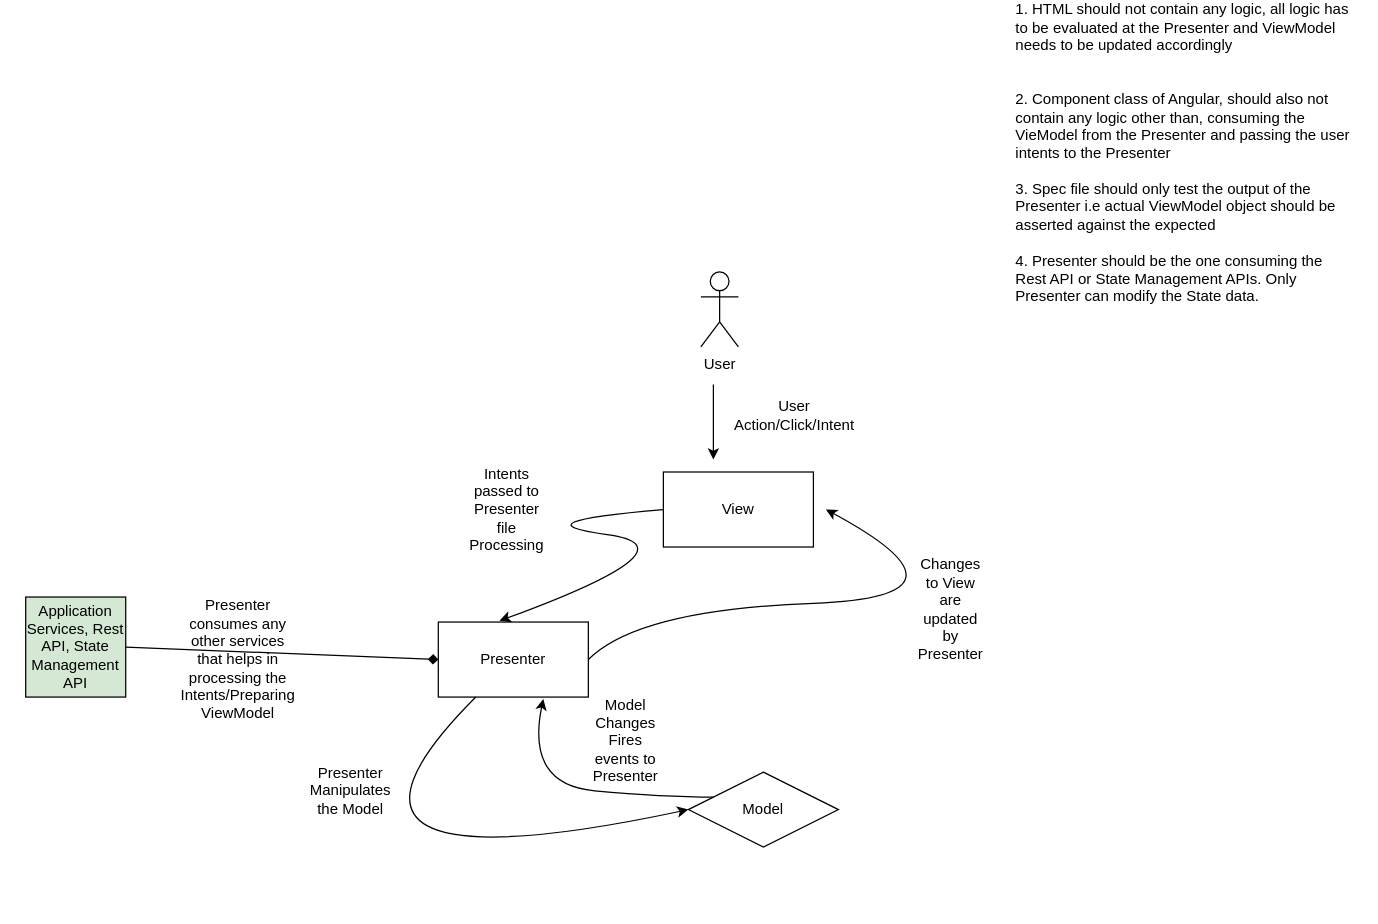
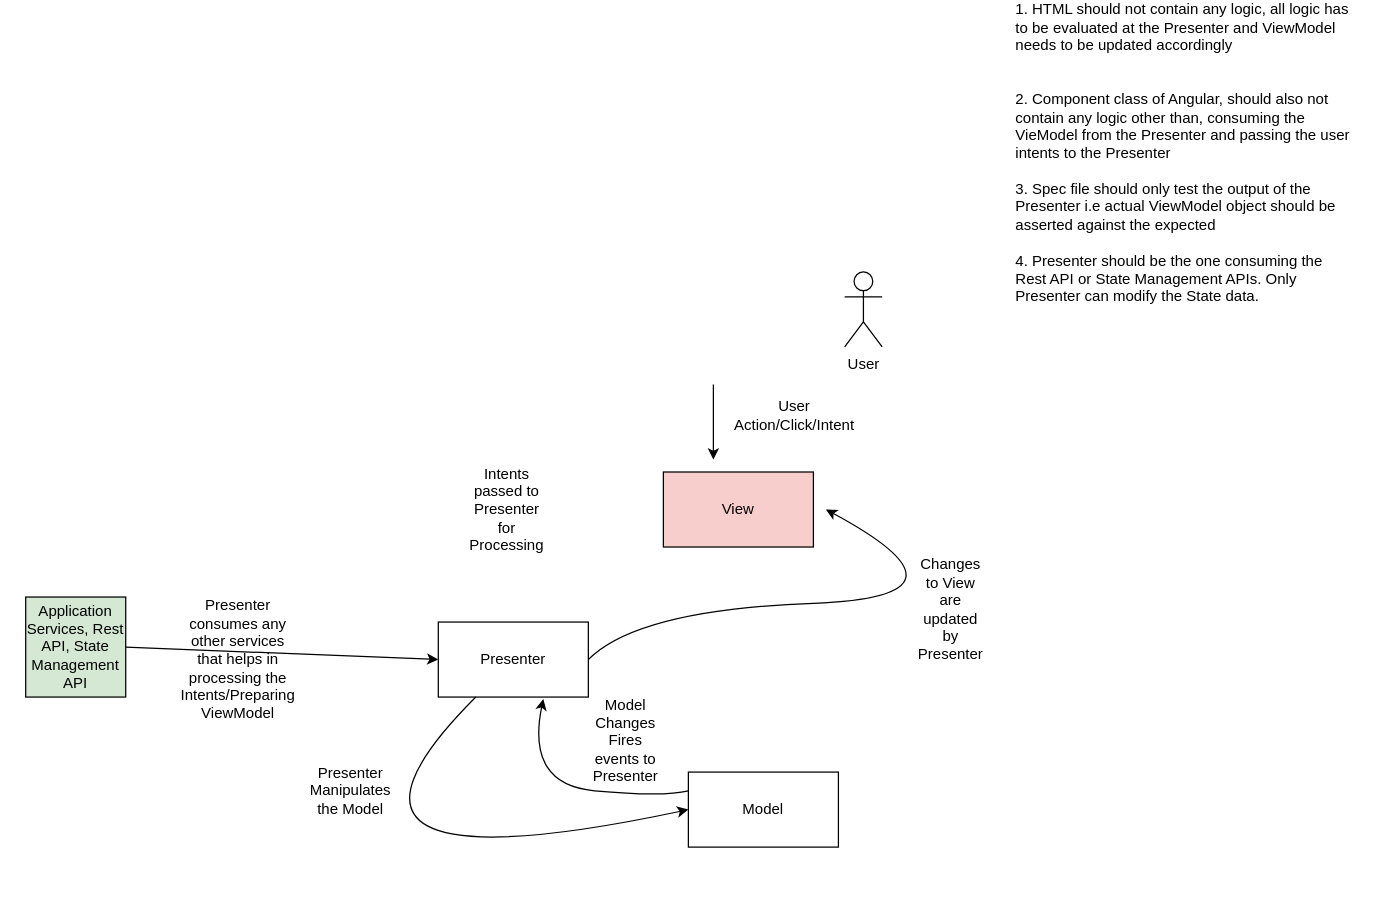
(719, 309) -> (863, 309)
(507, 509) -> (507, 509)
(738, 509) -> (738, 509)
(633, 542) -> none
(427, 659) -> (428, 659)
(763, 809) -> (763, 809)
